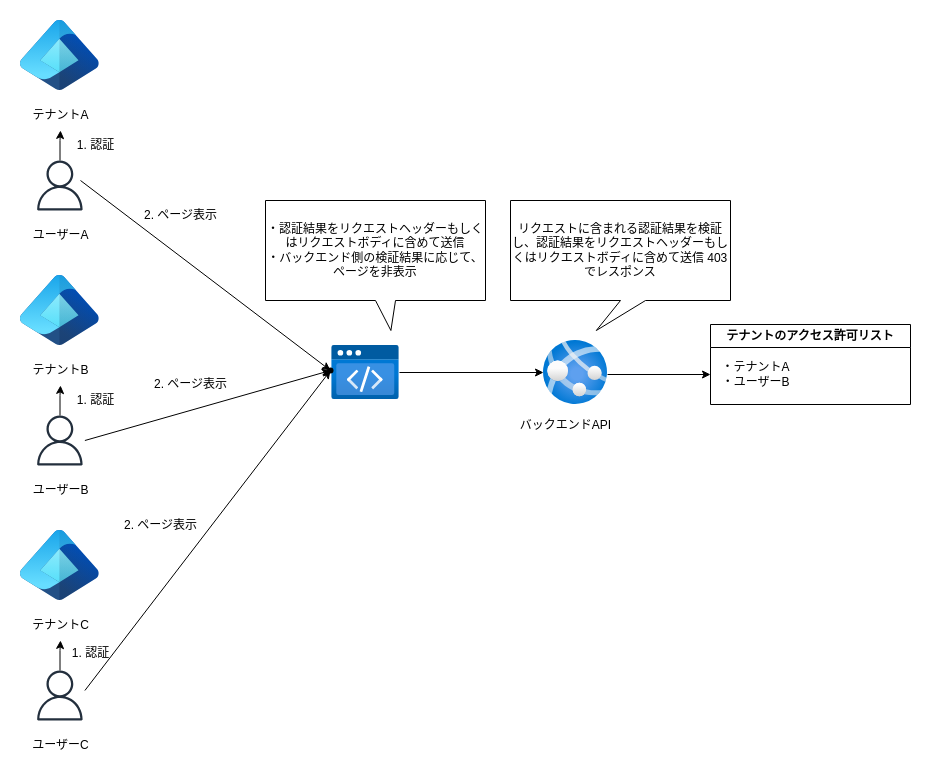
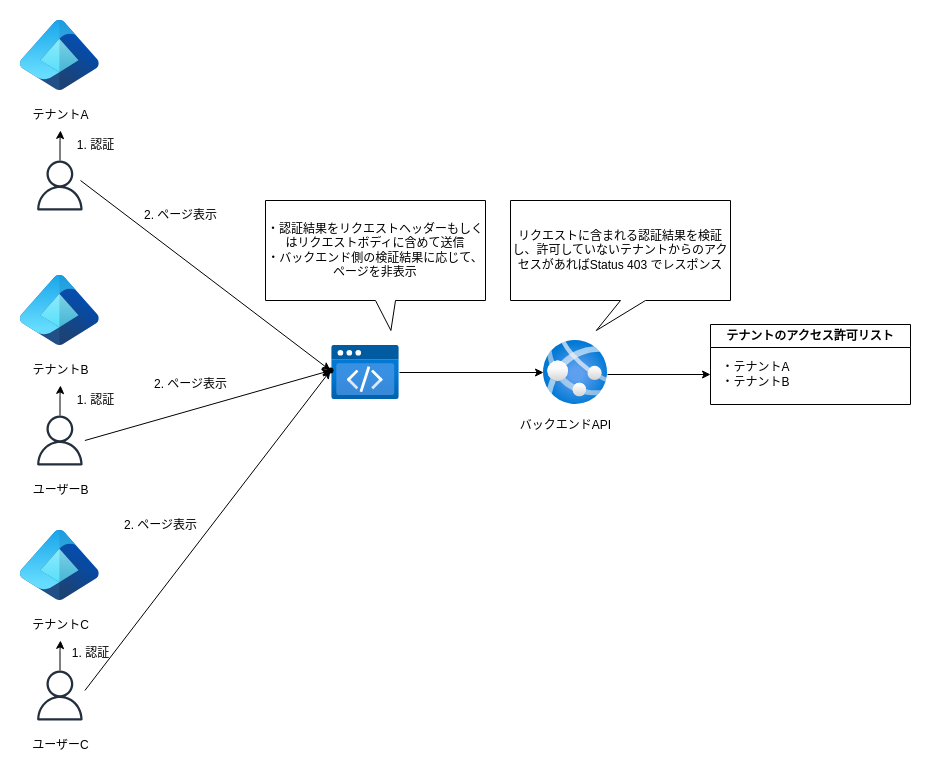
(61, 236) -> none
(621, 251) -> (621, 251)
(756, 375) -> (756, 375)
